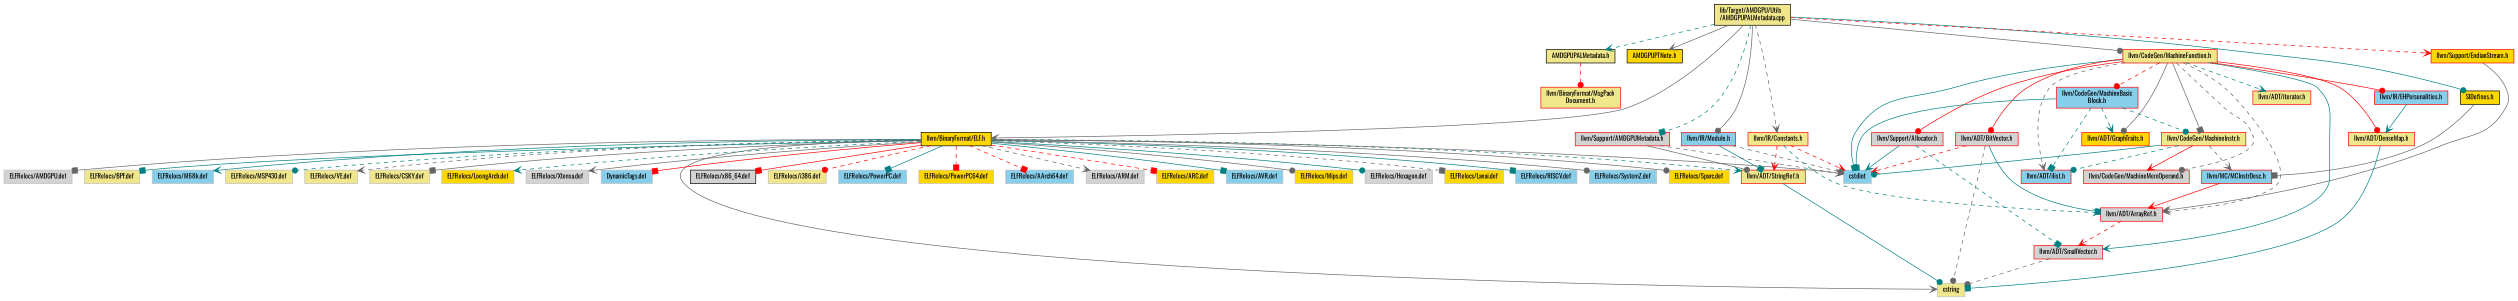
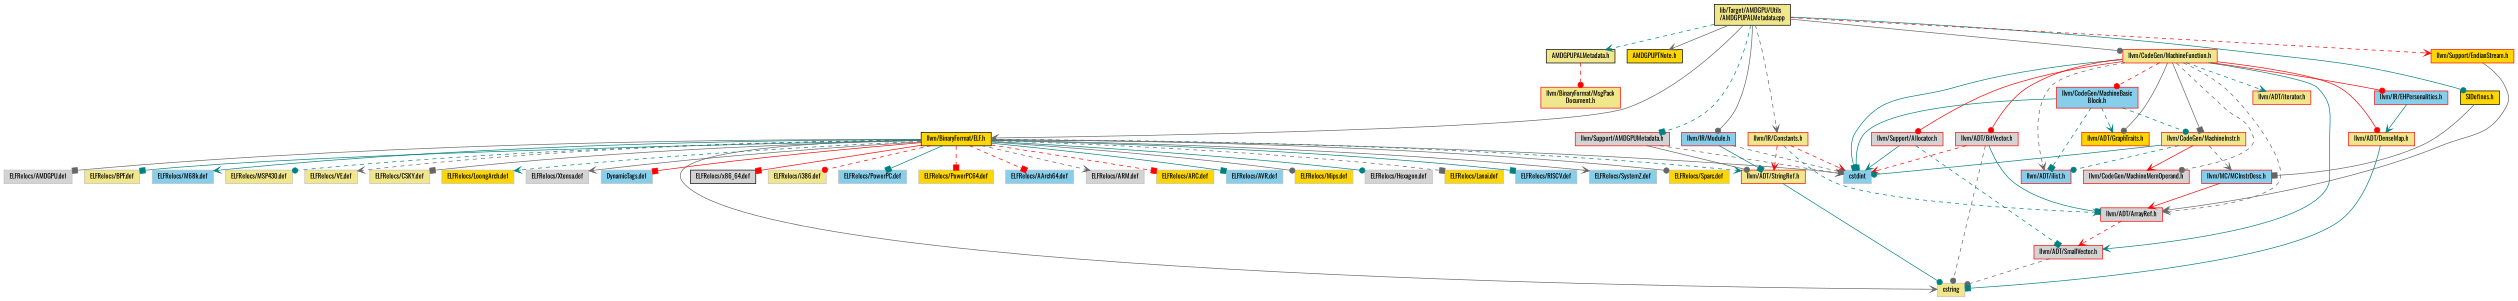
(1392, 155) -> (1392, 155)
